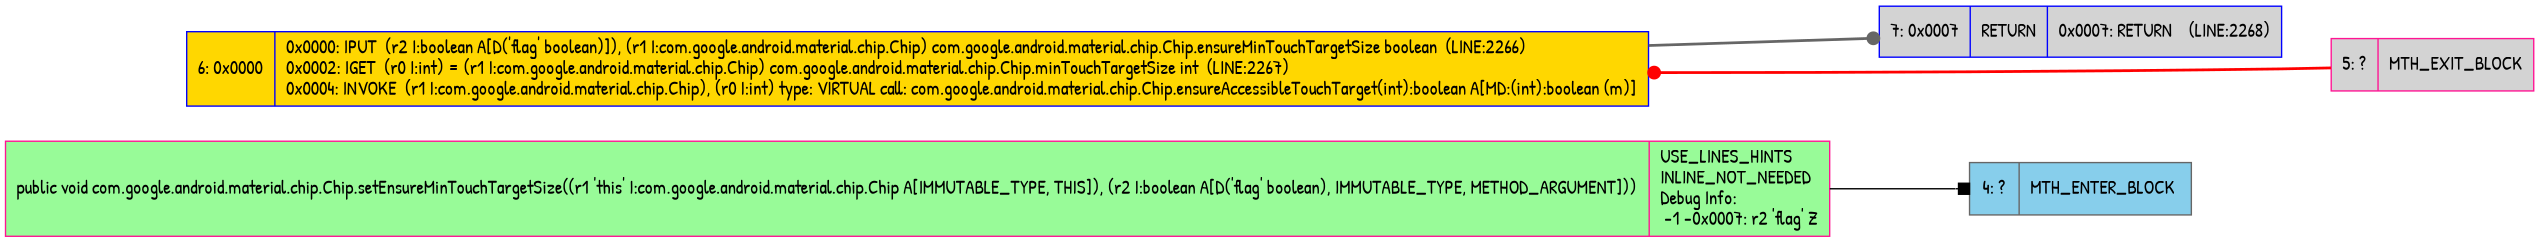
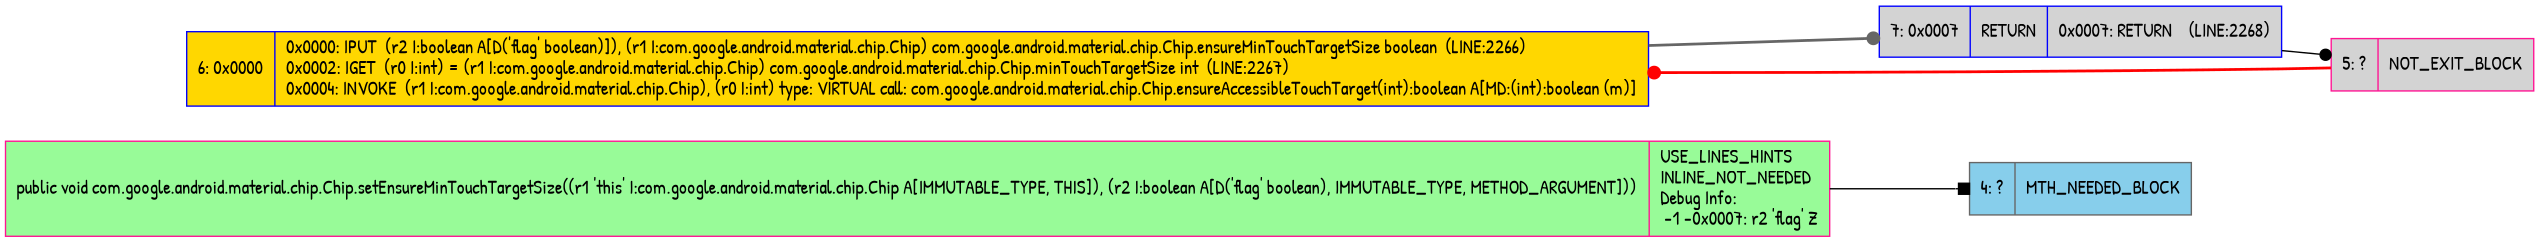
none -> (2301, 52)
(2456, 64) -> (2456, 64)
(2103, 188) -> (2103, 188)
